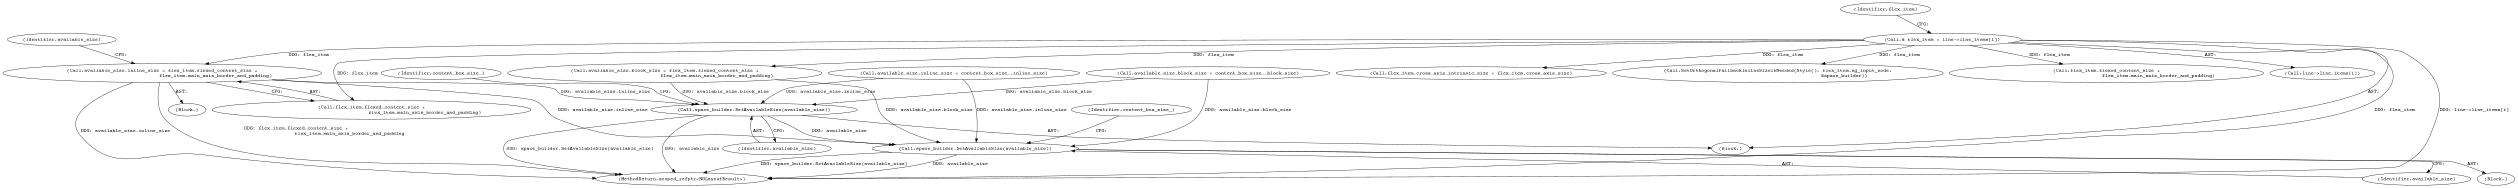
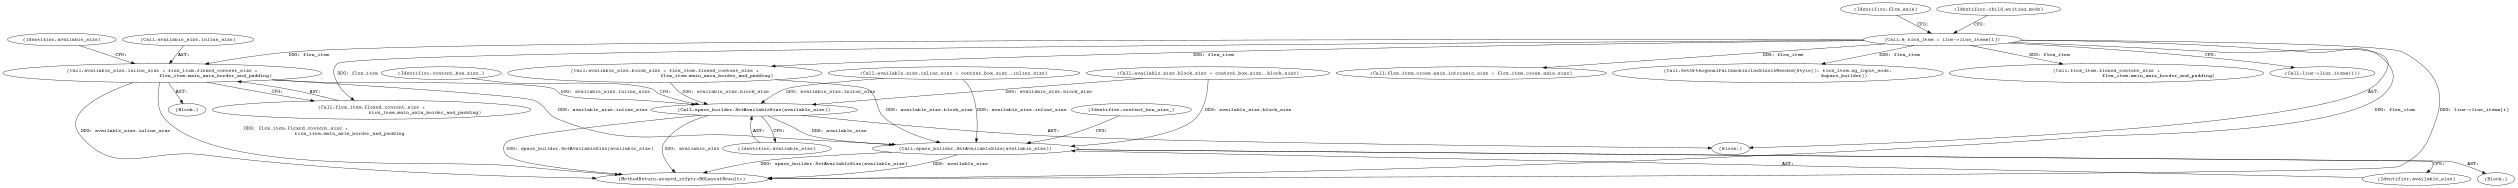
(1886, 9) -> (1886, 9)
none -> (1999, 9)
none -> (188, 40)
(2212, 55) -> (2212, 55)
